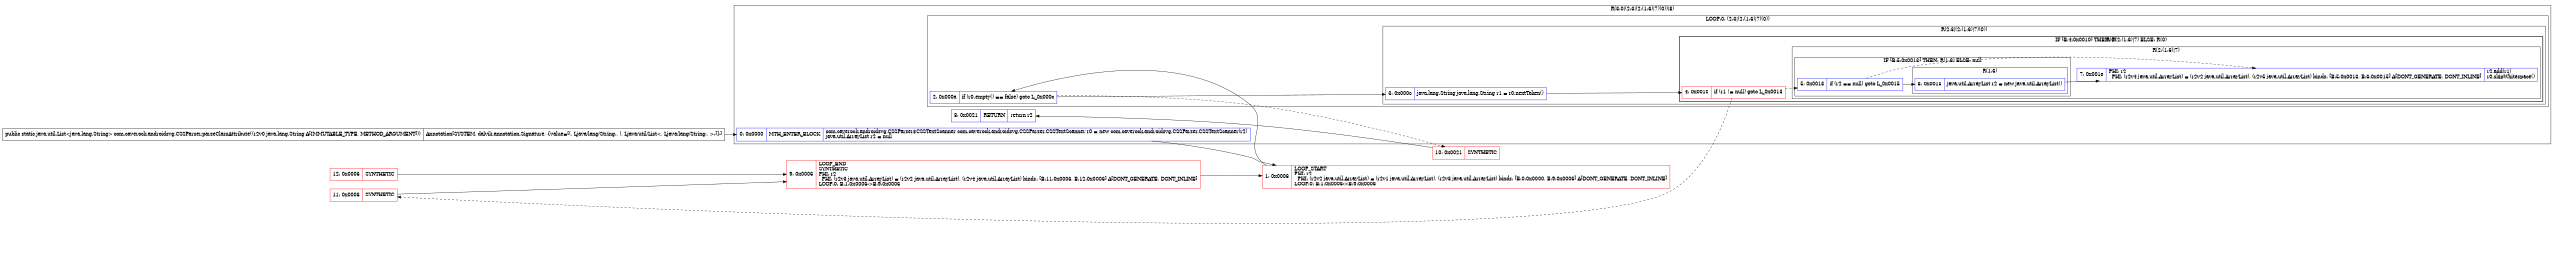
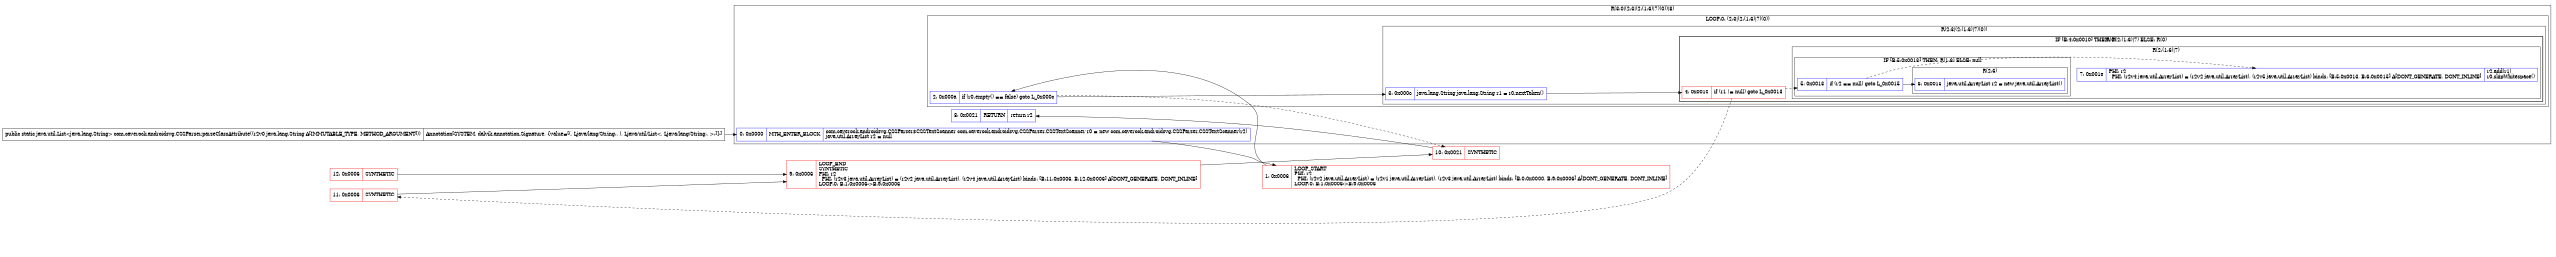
(1990, 71) -> (1990, 71)
(2081, 82) -> none
(1230, 176) -> (1315, 160)
